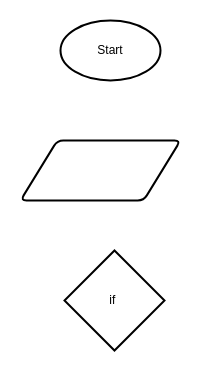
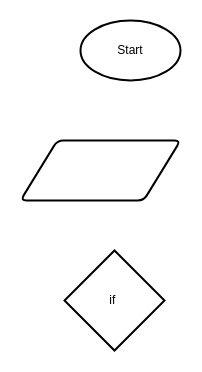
(111, 51) -> (131, 51)
